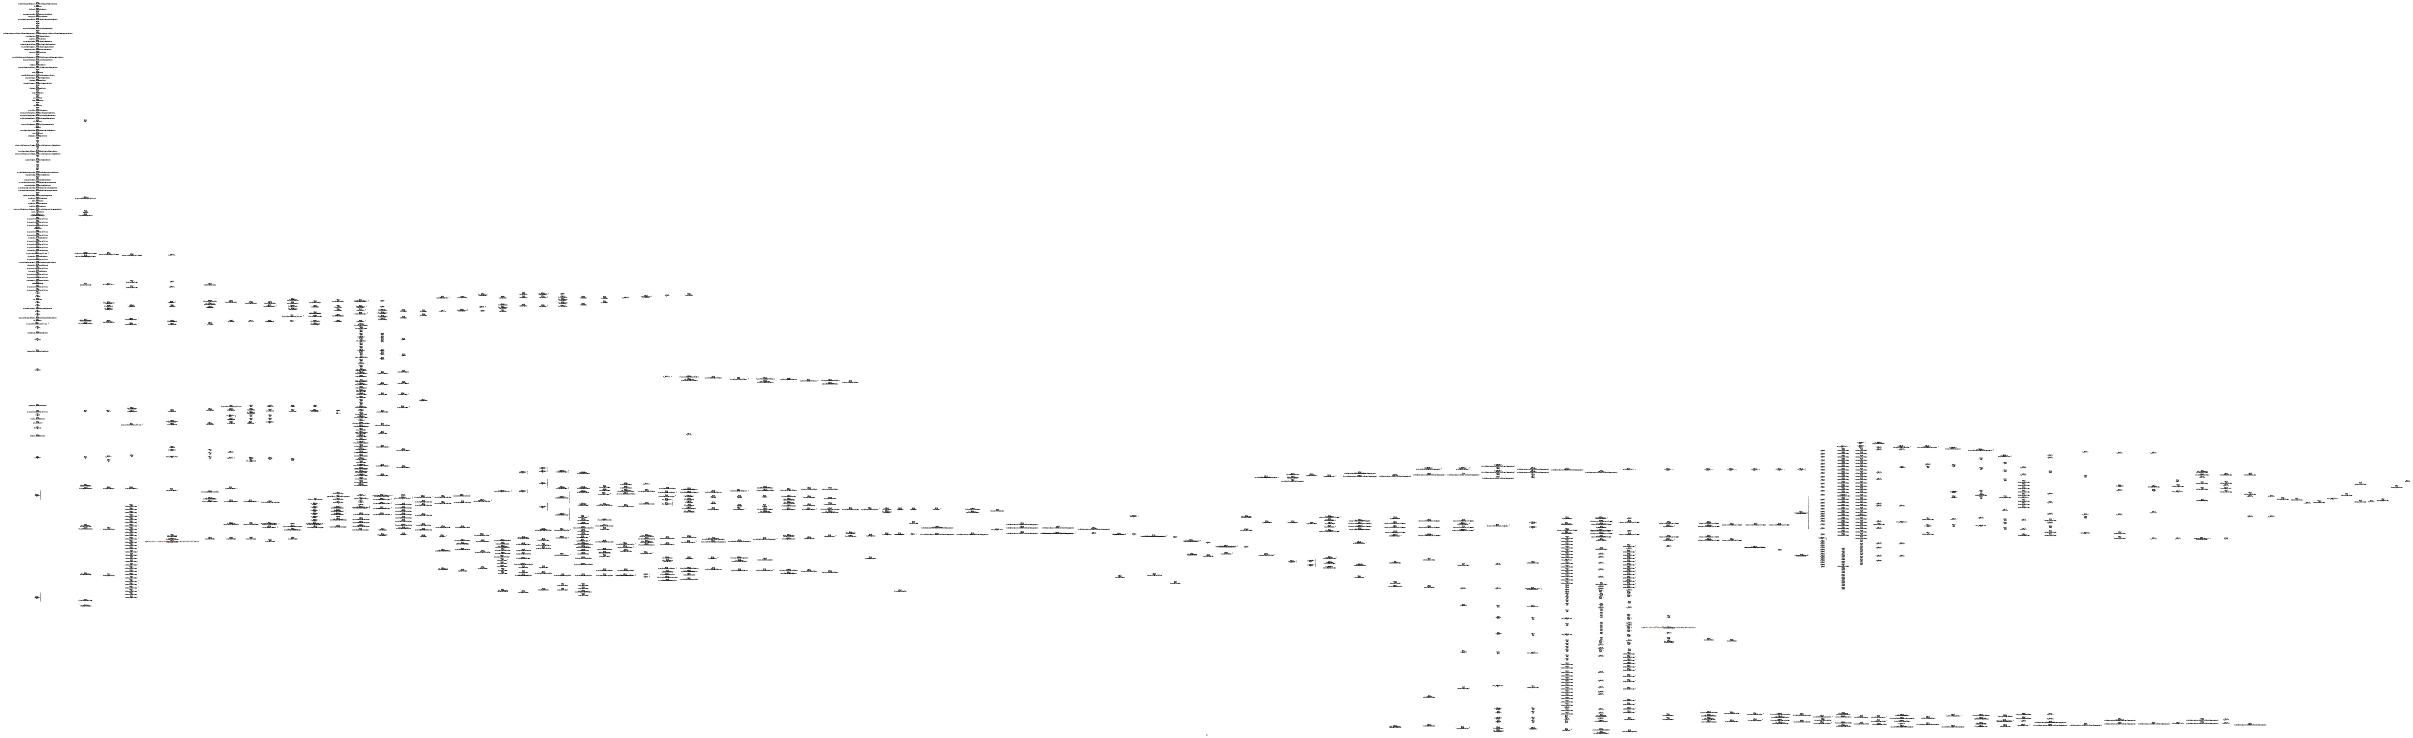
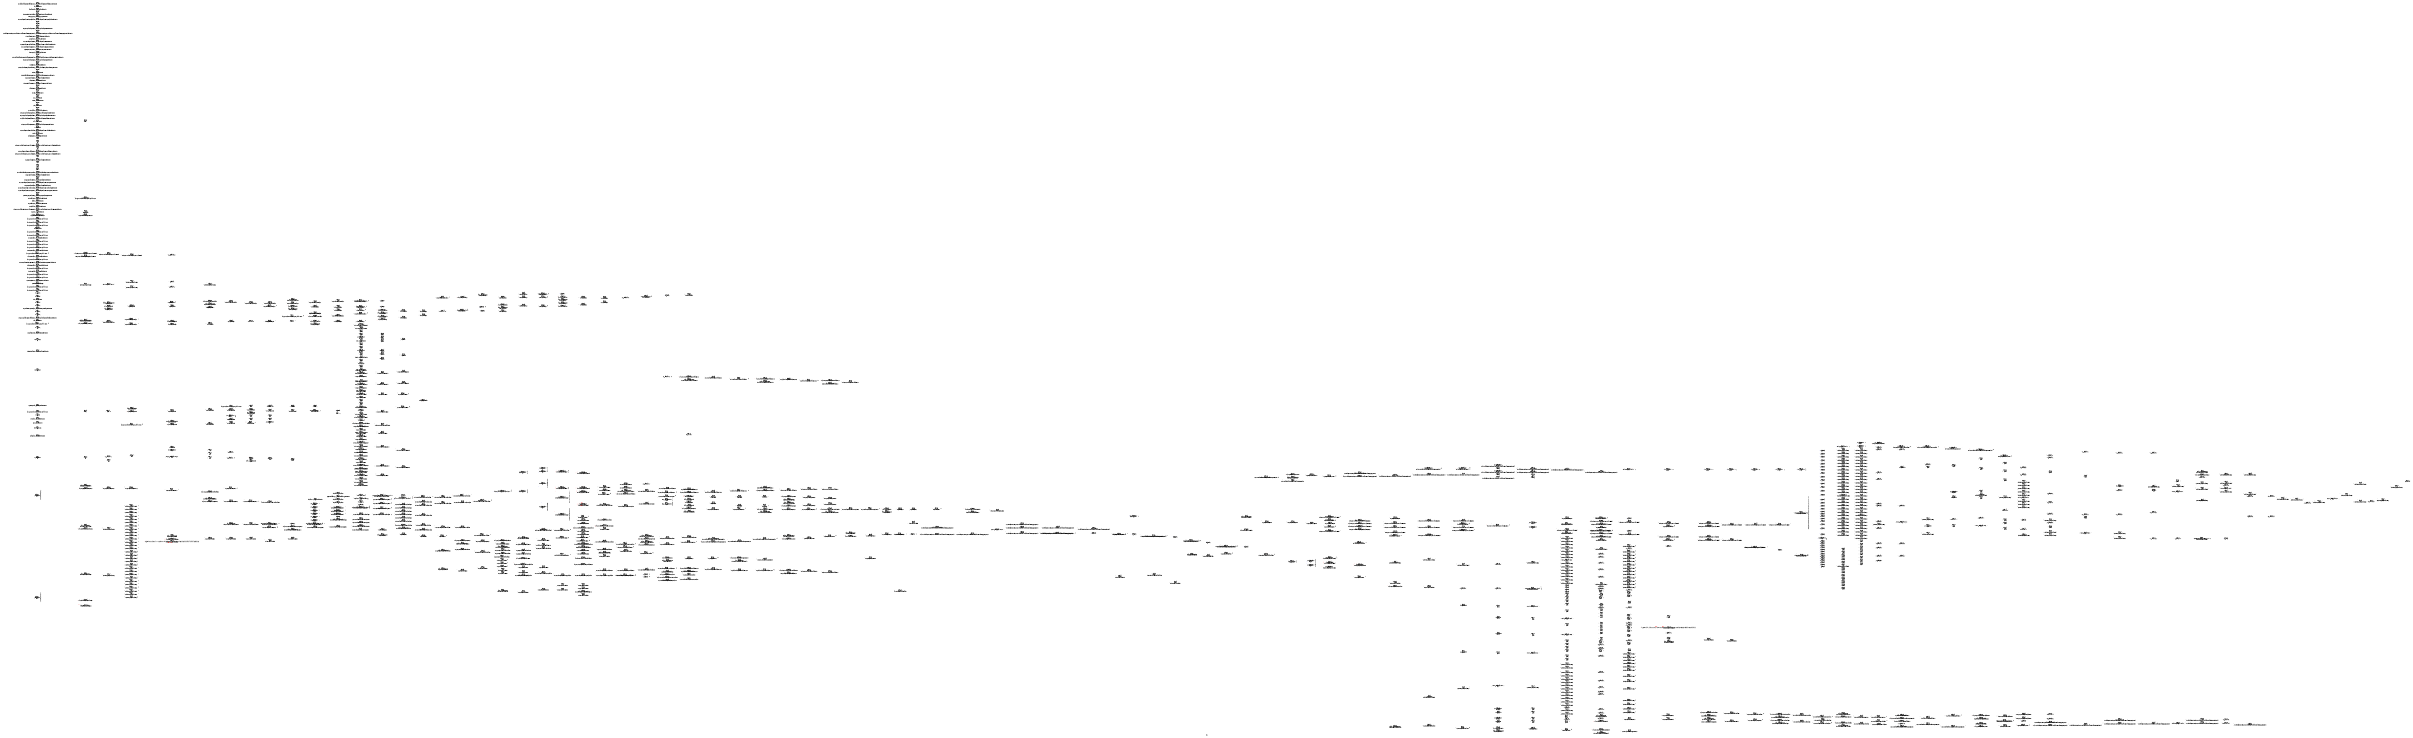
none -> (647, 569)
